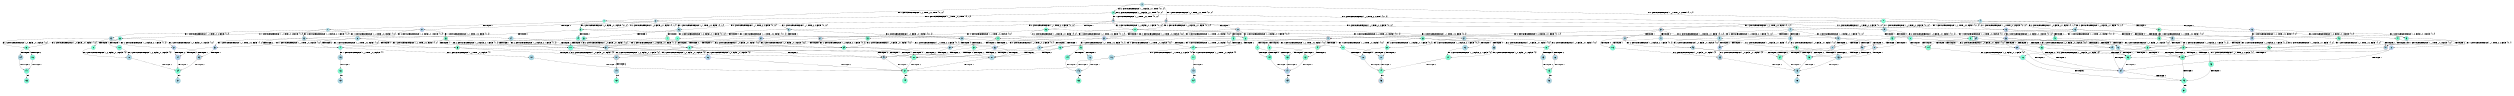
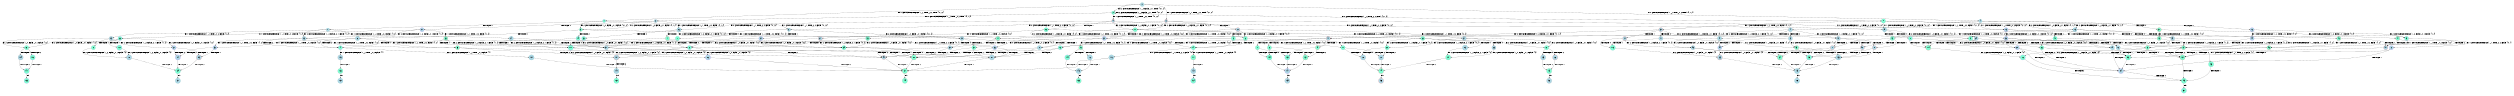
(1784, 34) -> (1784, 34)
